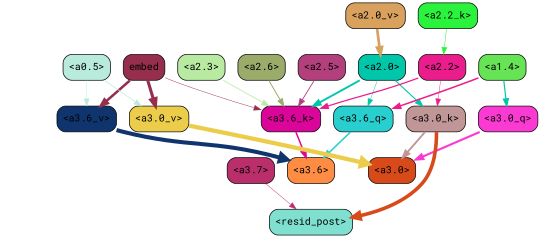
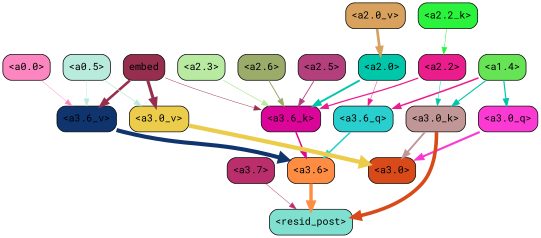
none -> (27, 67)
(440, 87) -> (440, 87)
(375, 88) -> (375, 88)
(406, 91) -> (472, 91)
none -> (311, 193)
